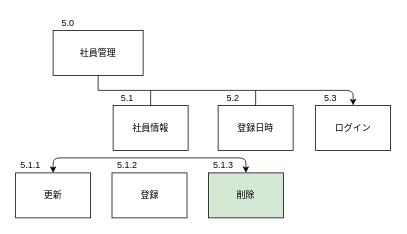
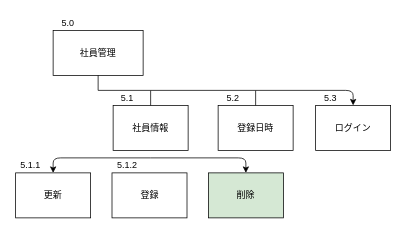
(223, 165) -> none
